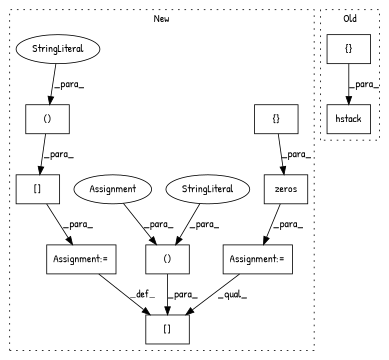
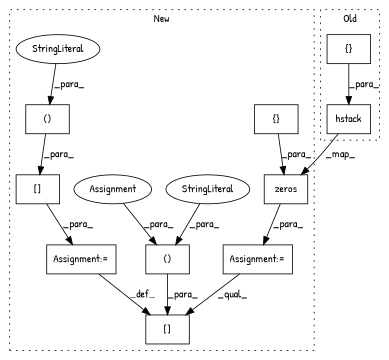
none -> (323, 152)
